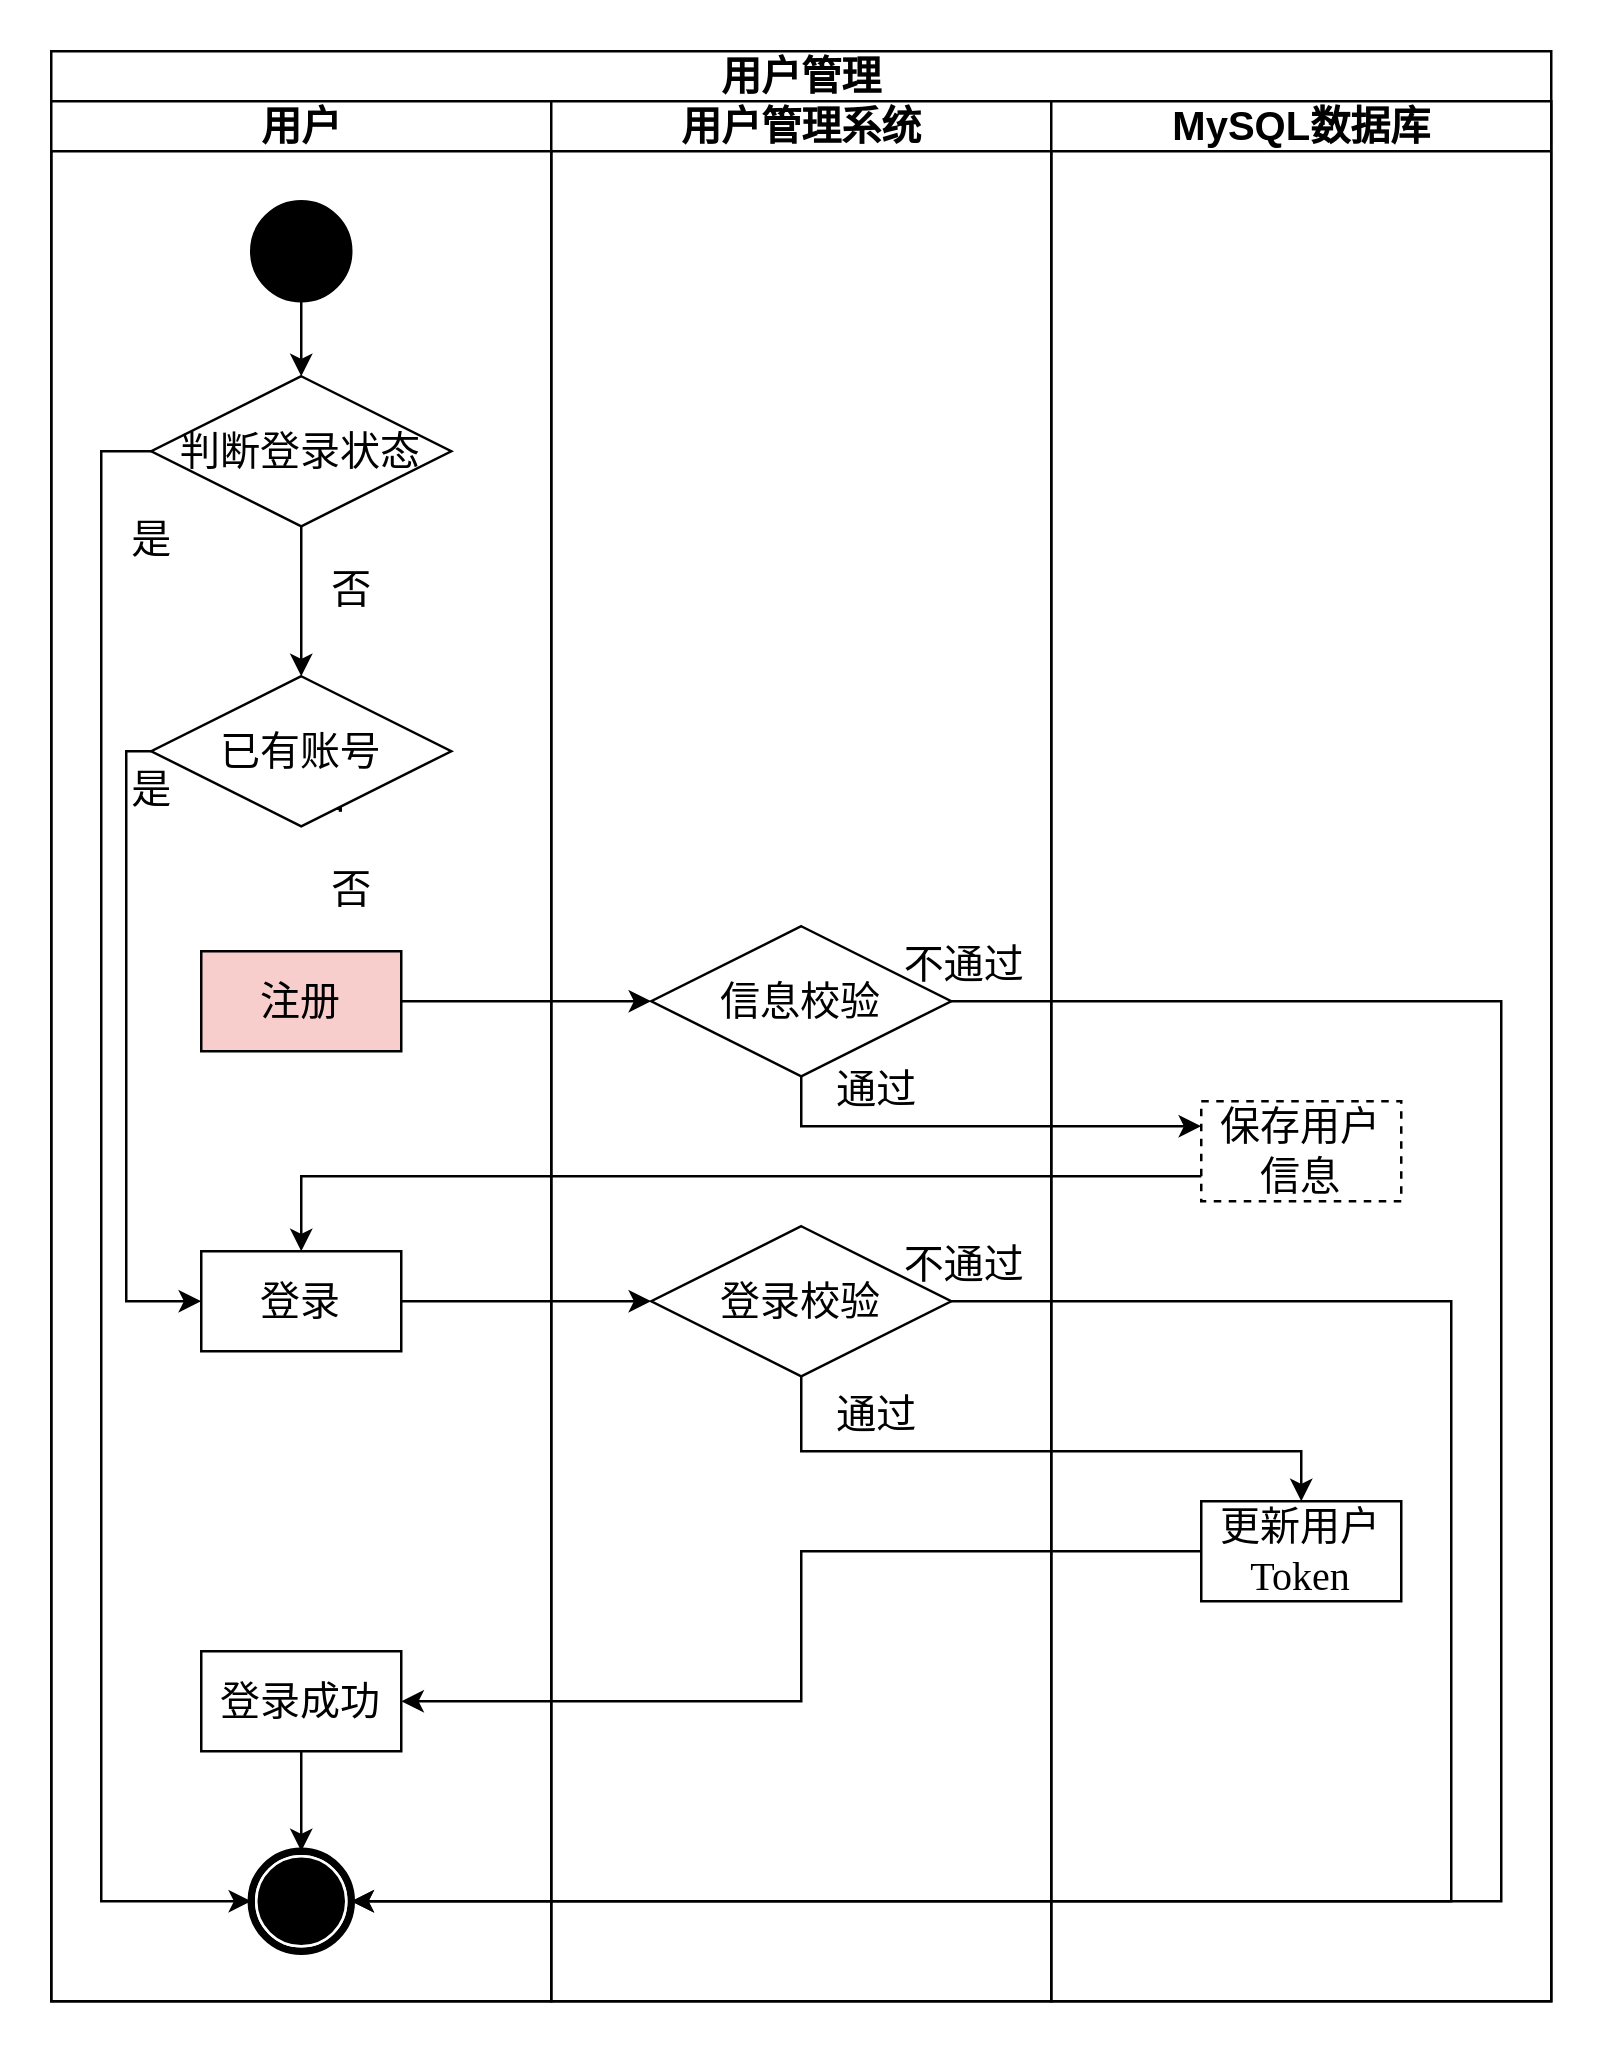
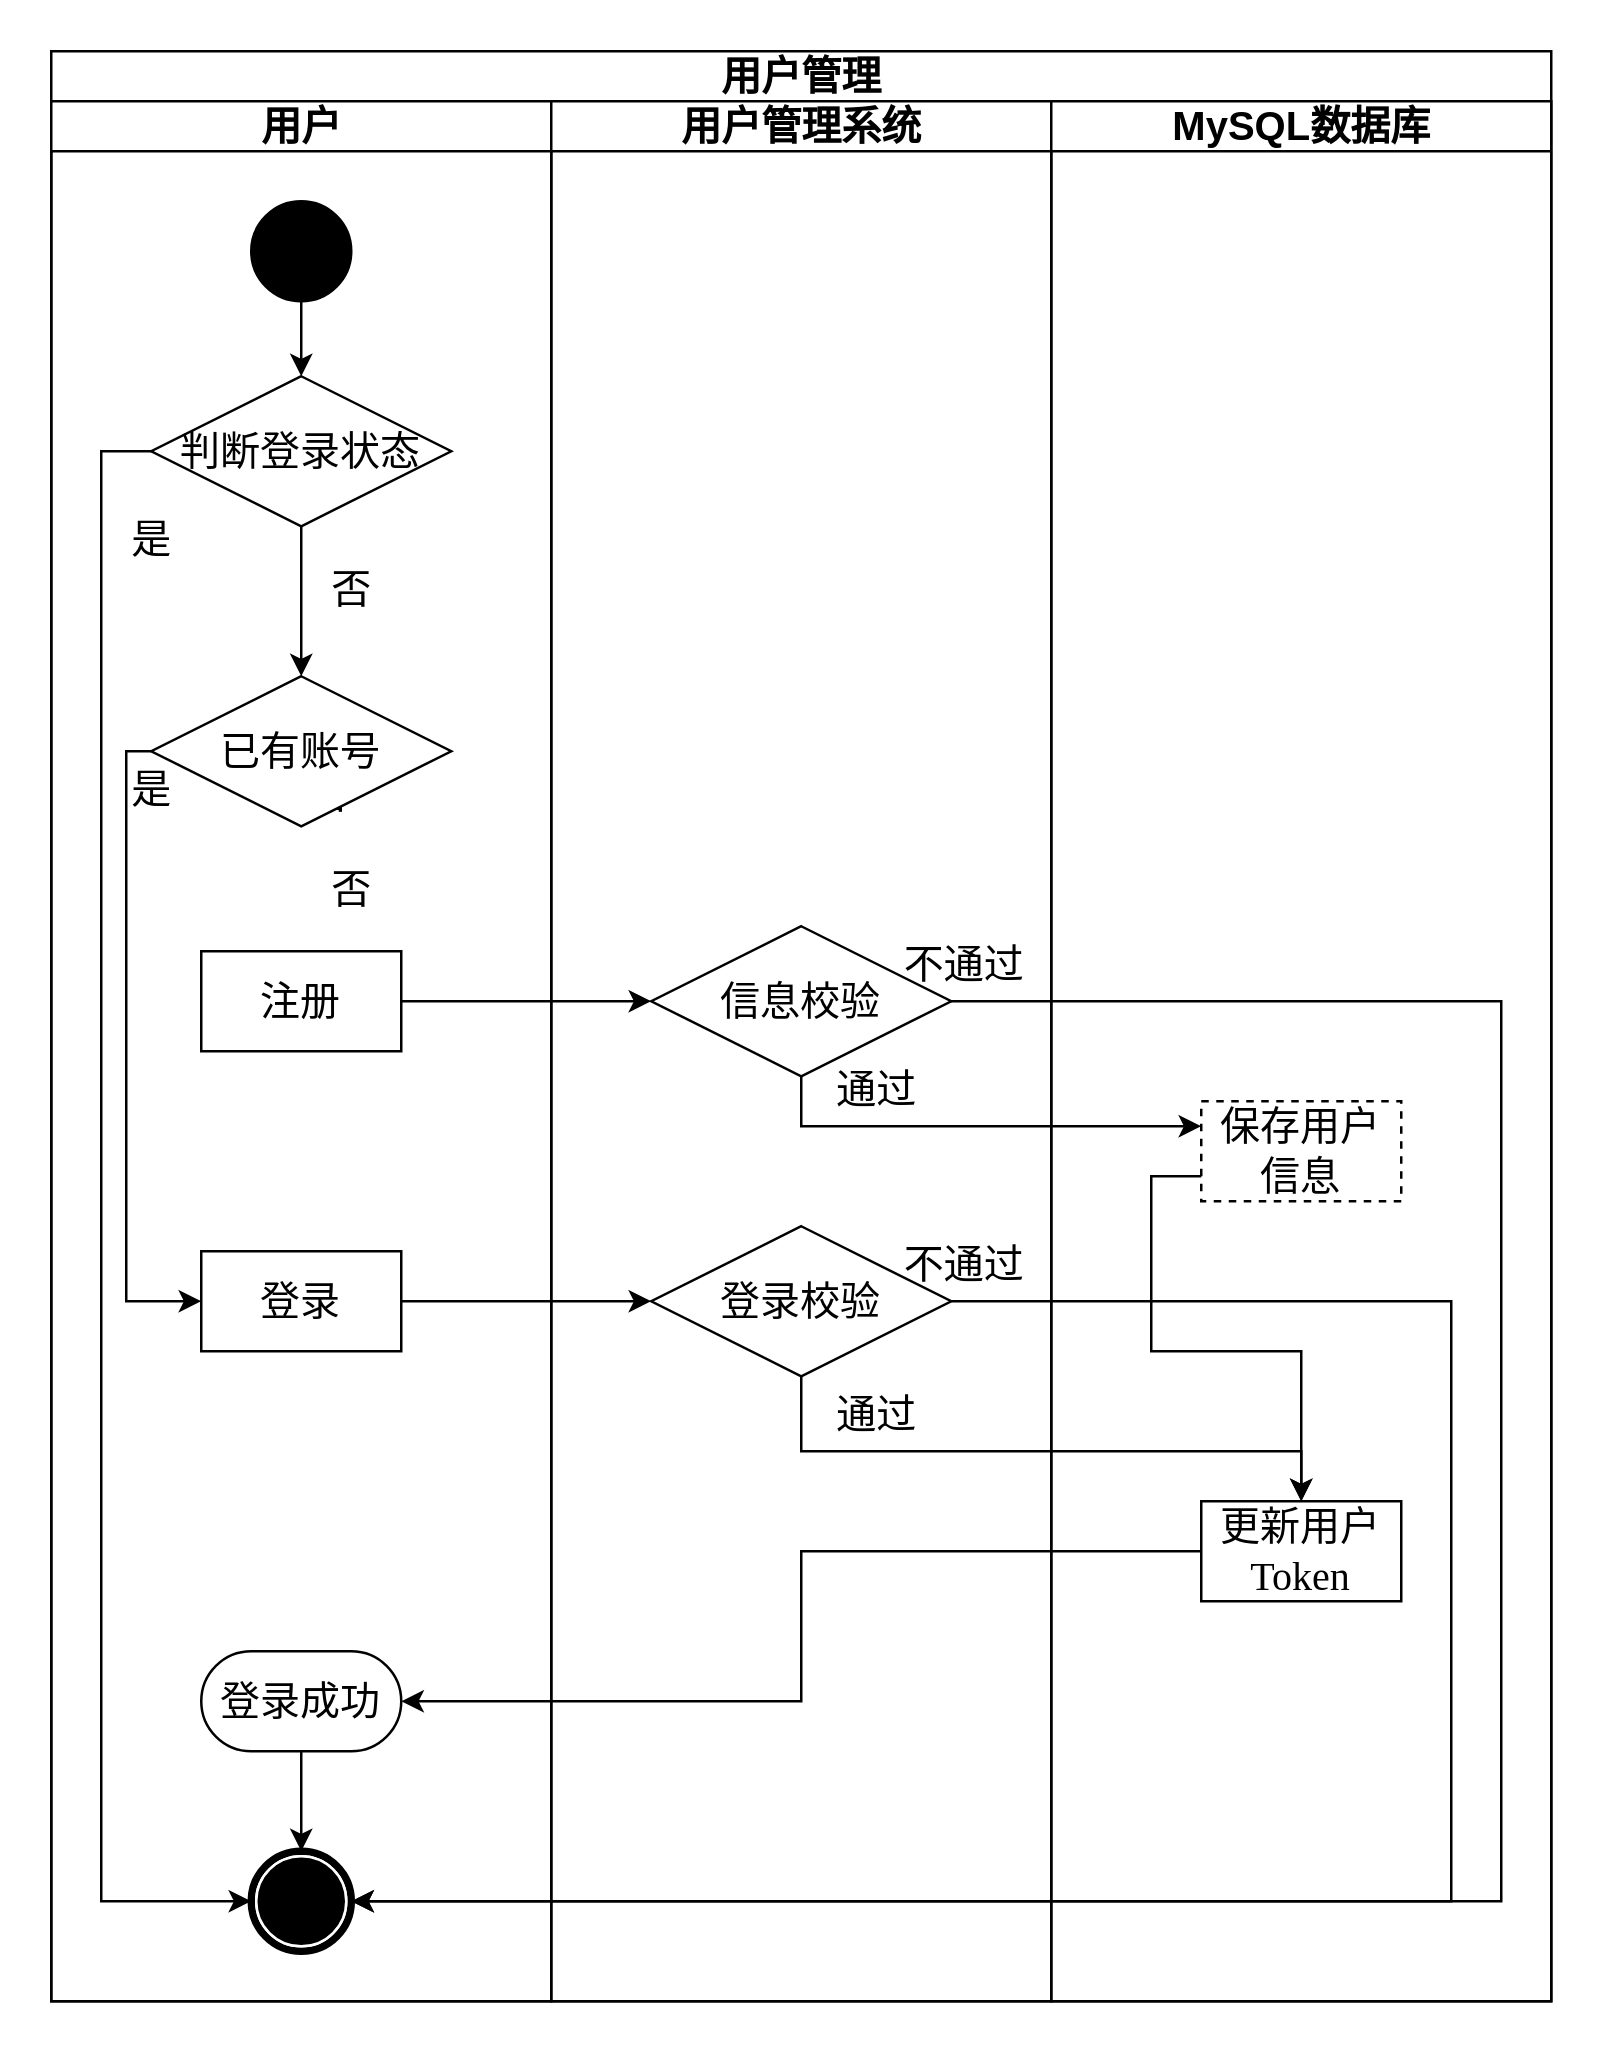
(301, 1001) -> (301, 1001)
(801, 1176) -> (1251, 1351)
(301, 1701) -> (301, 1701)
